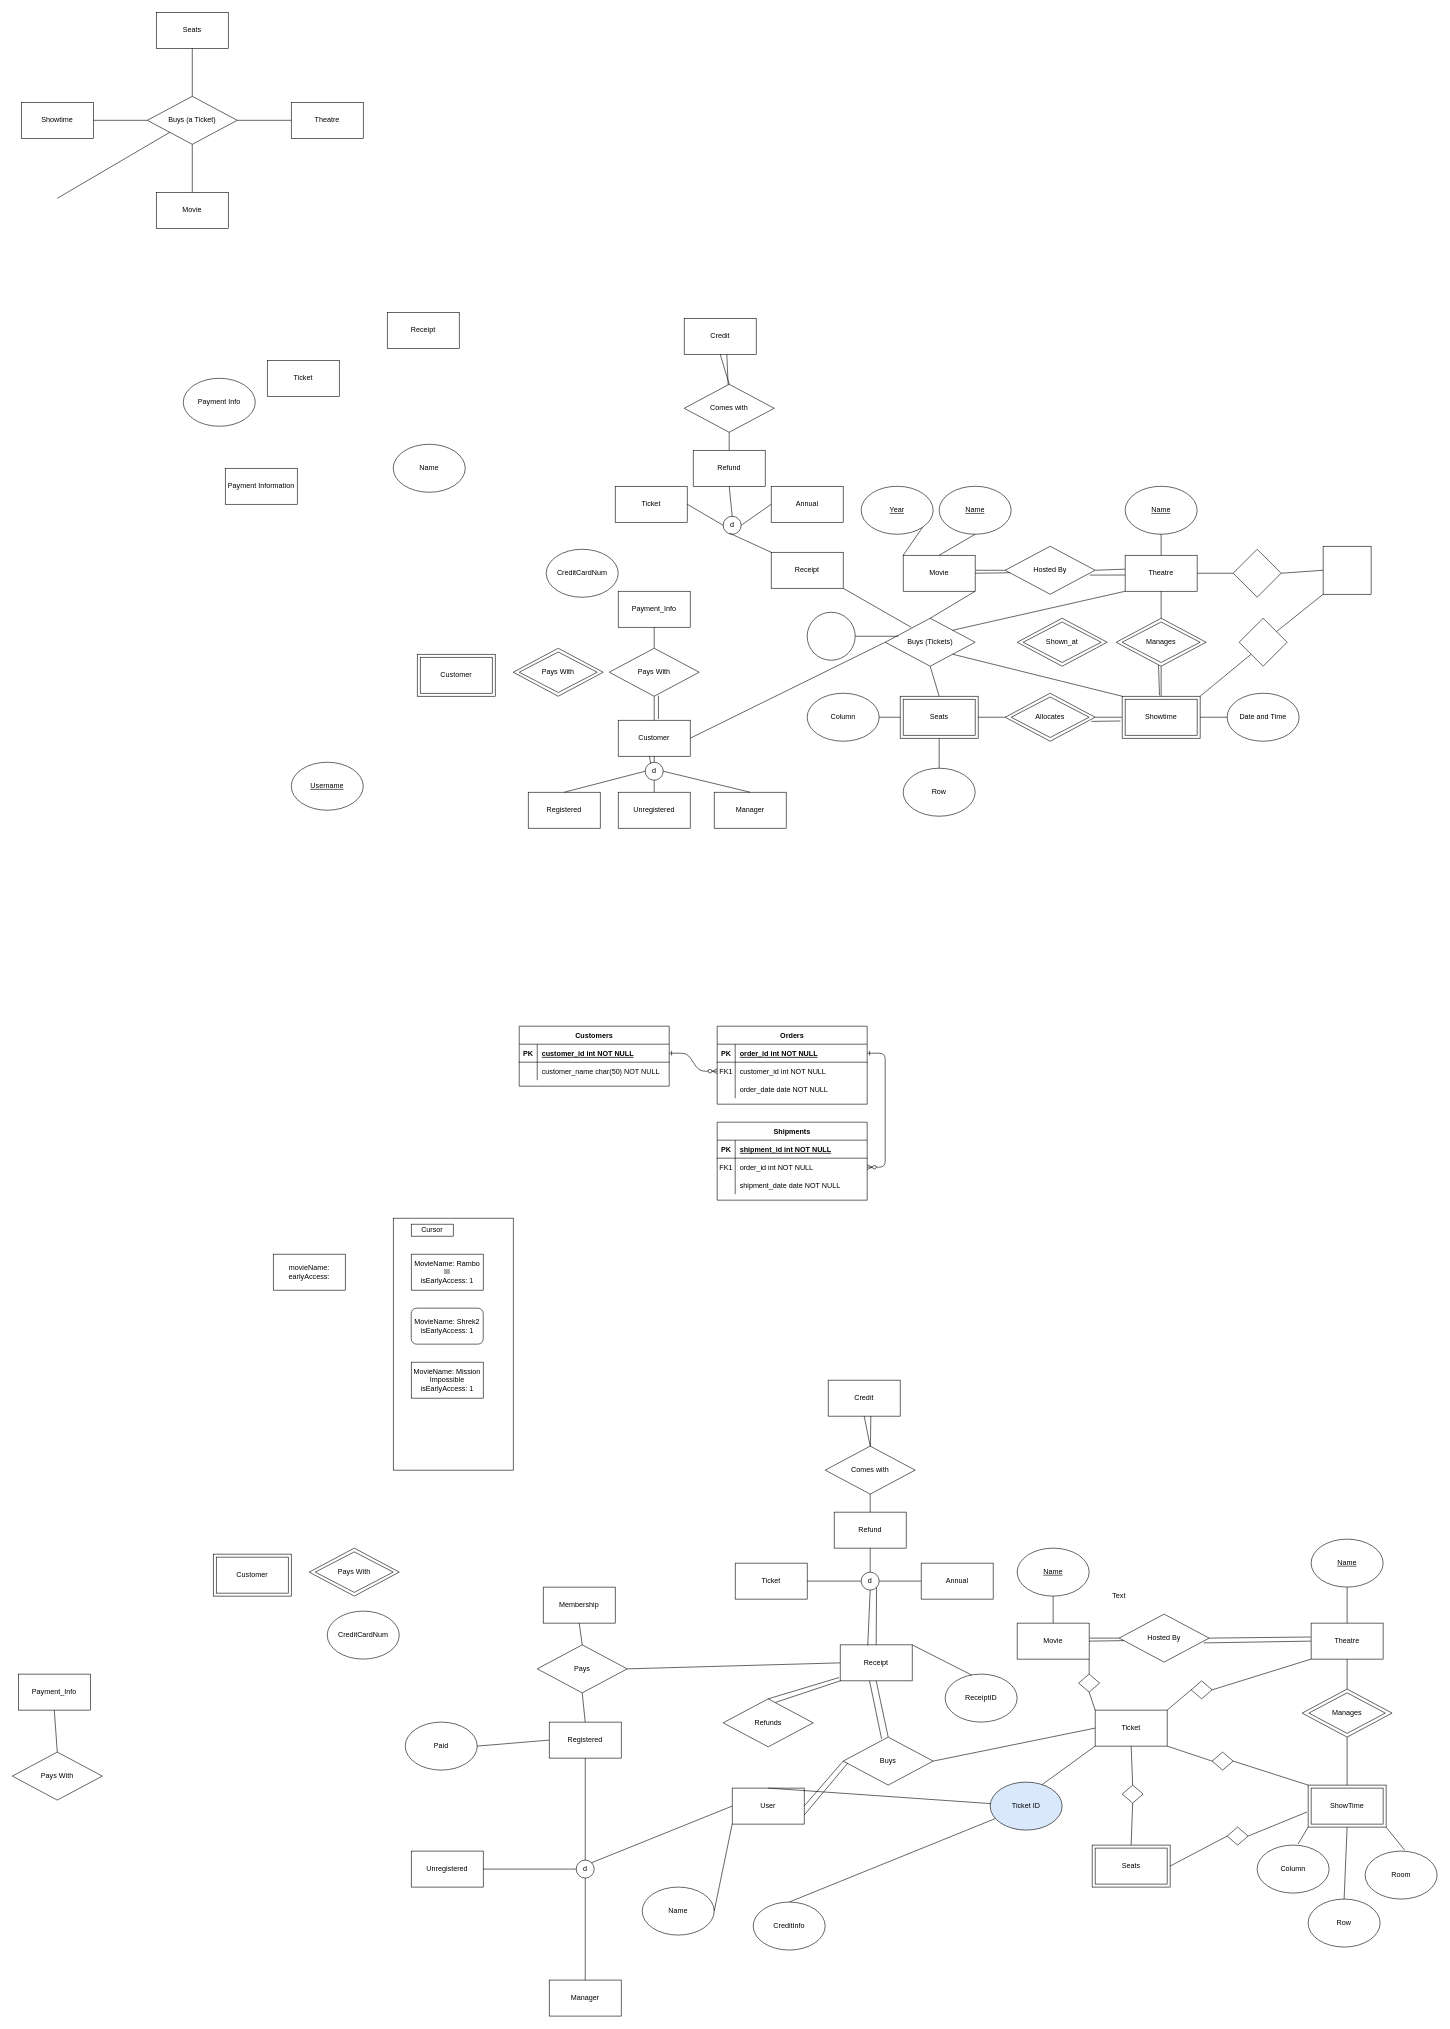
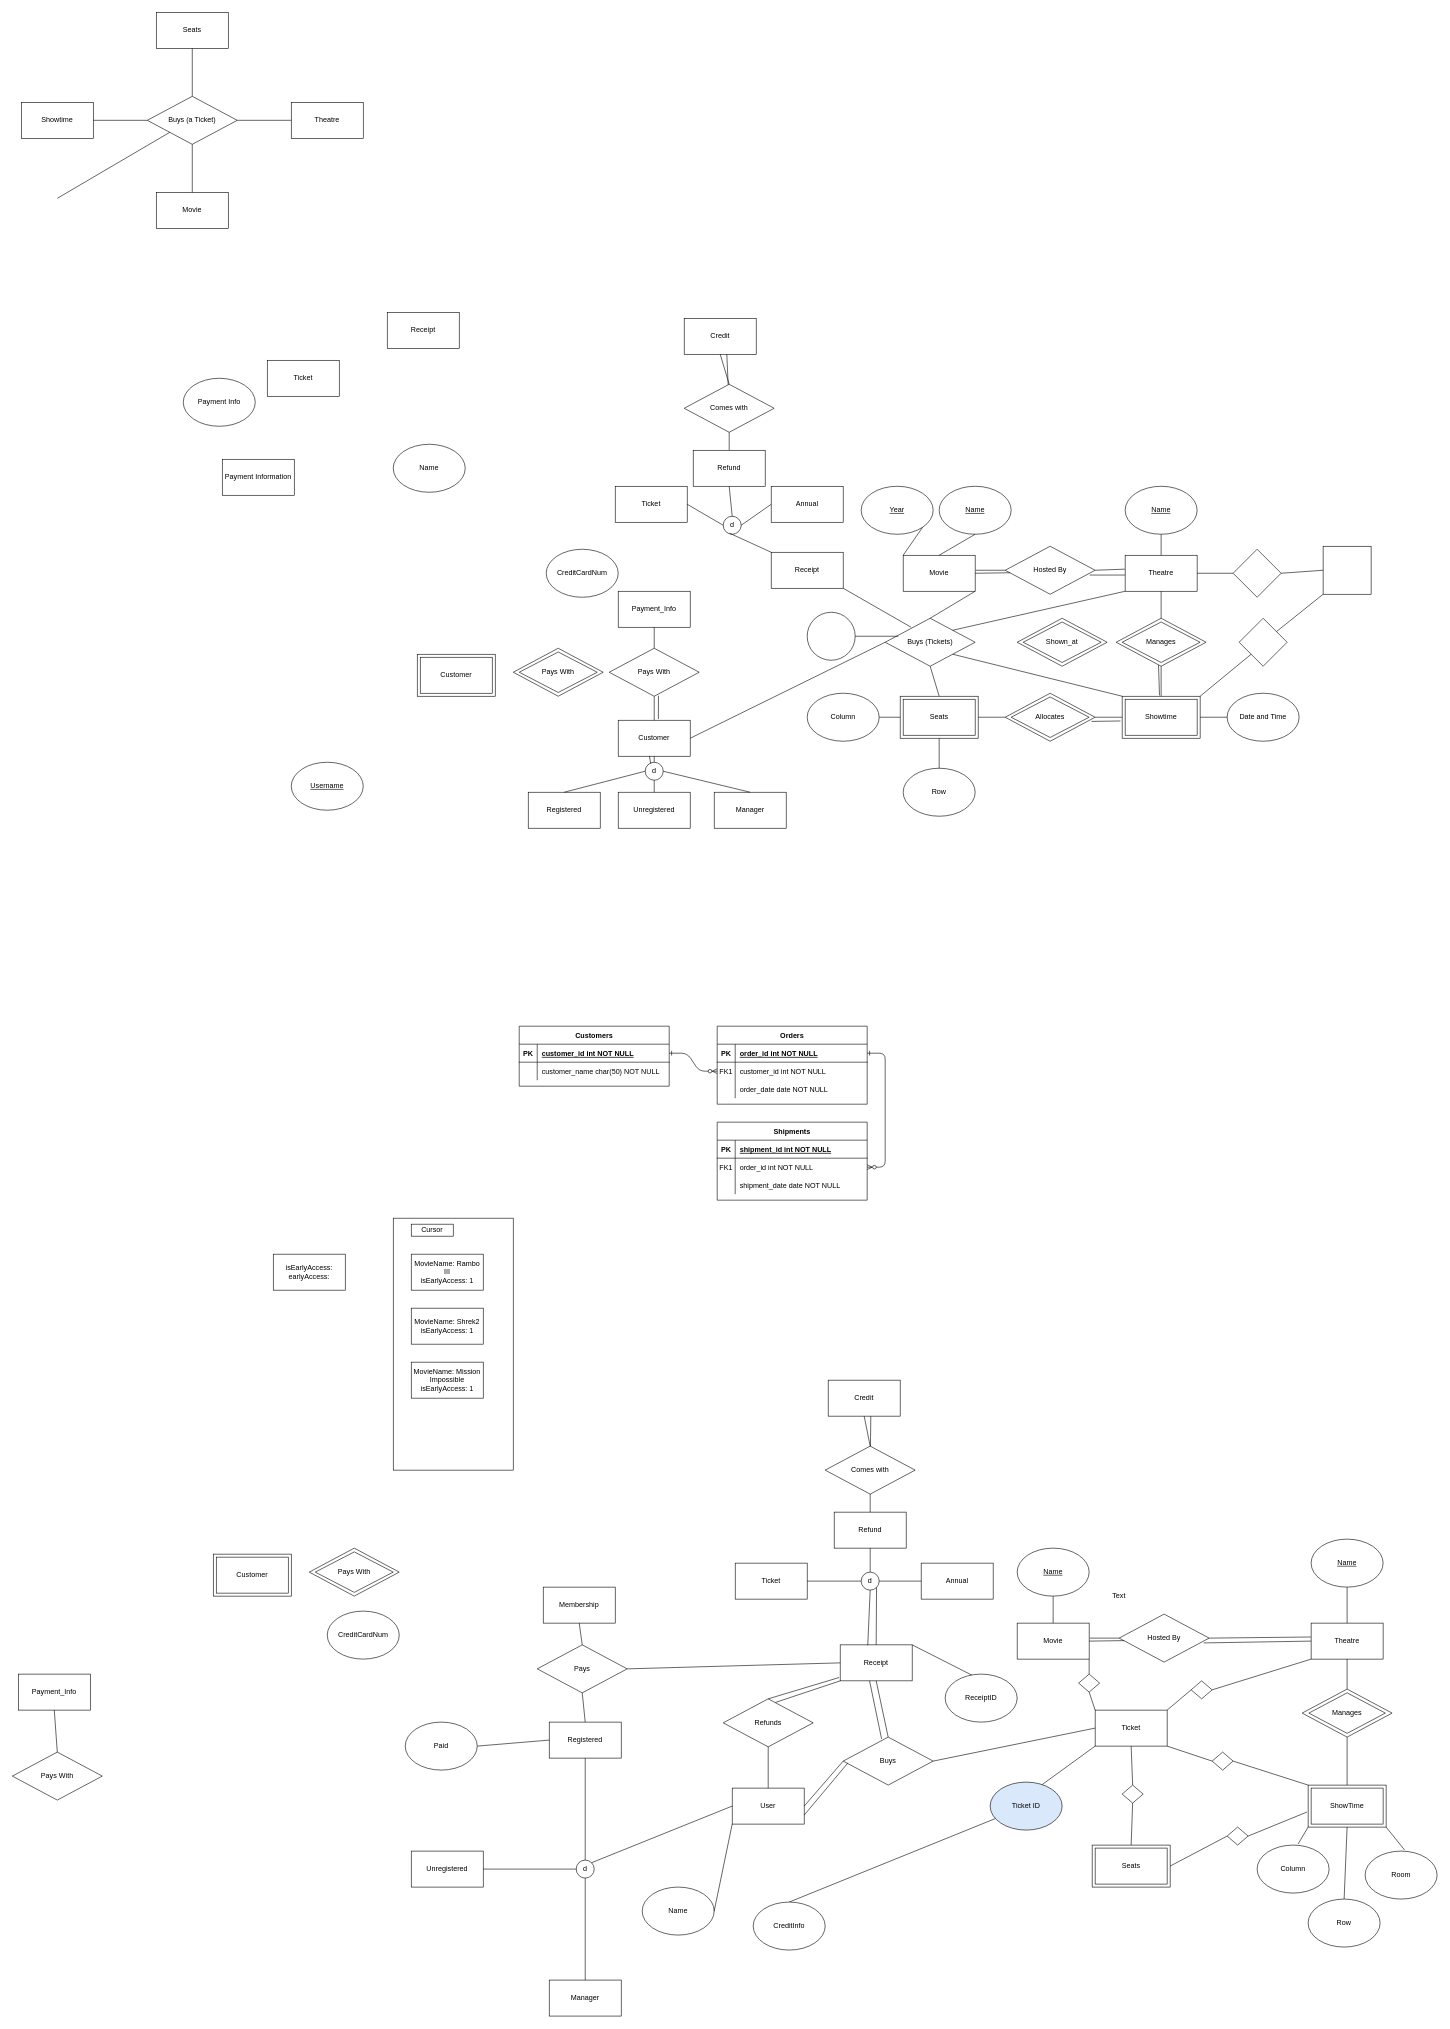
(261, 486) -> (258, 477)
(309, 1272) -> (309, 1272)
(447, 1326) -> (447, 1326)
(879, 1796) -> (768, 1768)
